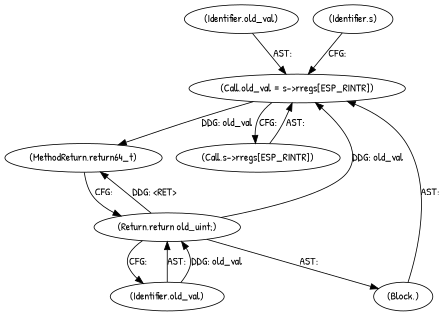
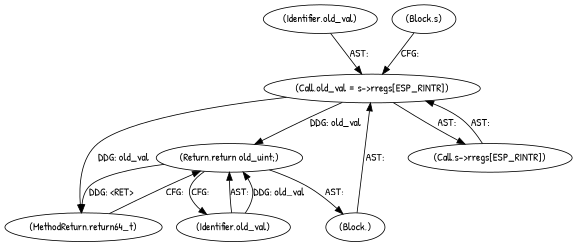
(353, 19) -> (424, 19)
(269, 123) -> (448, 123)
(323, 189) -> (302, 121)
